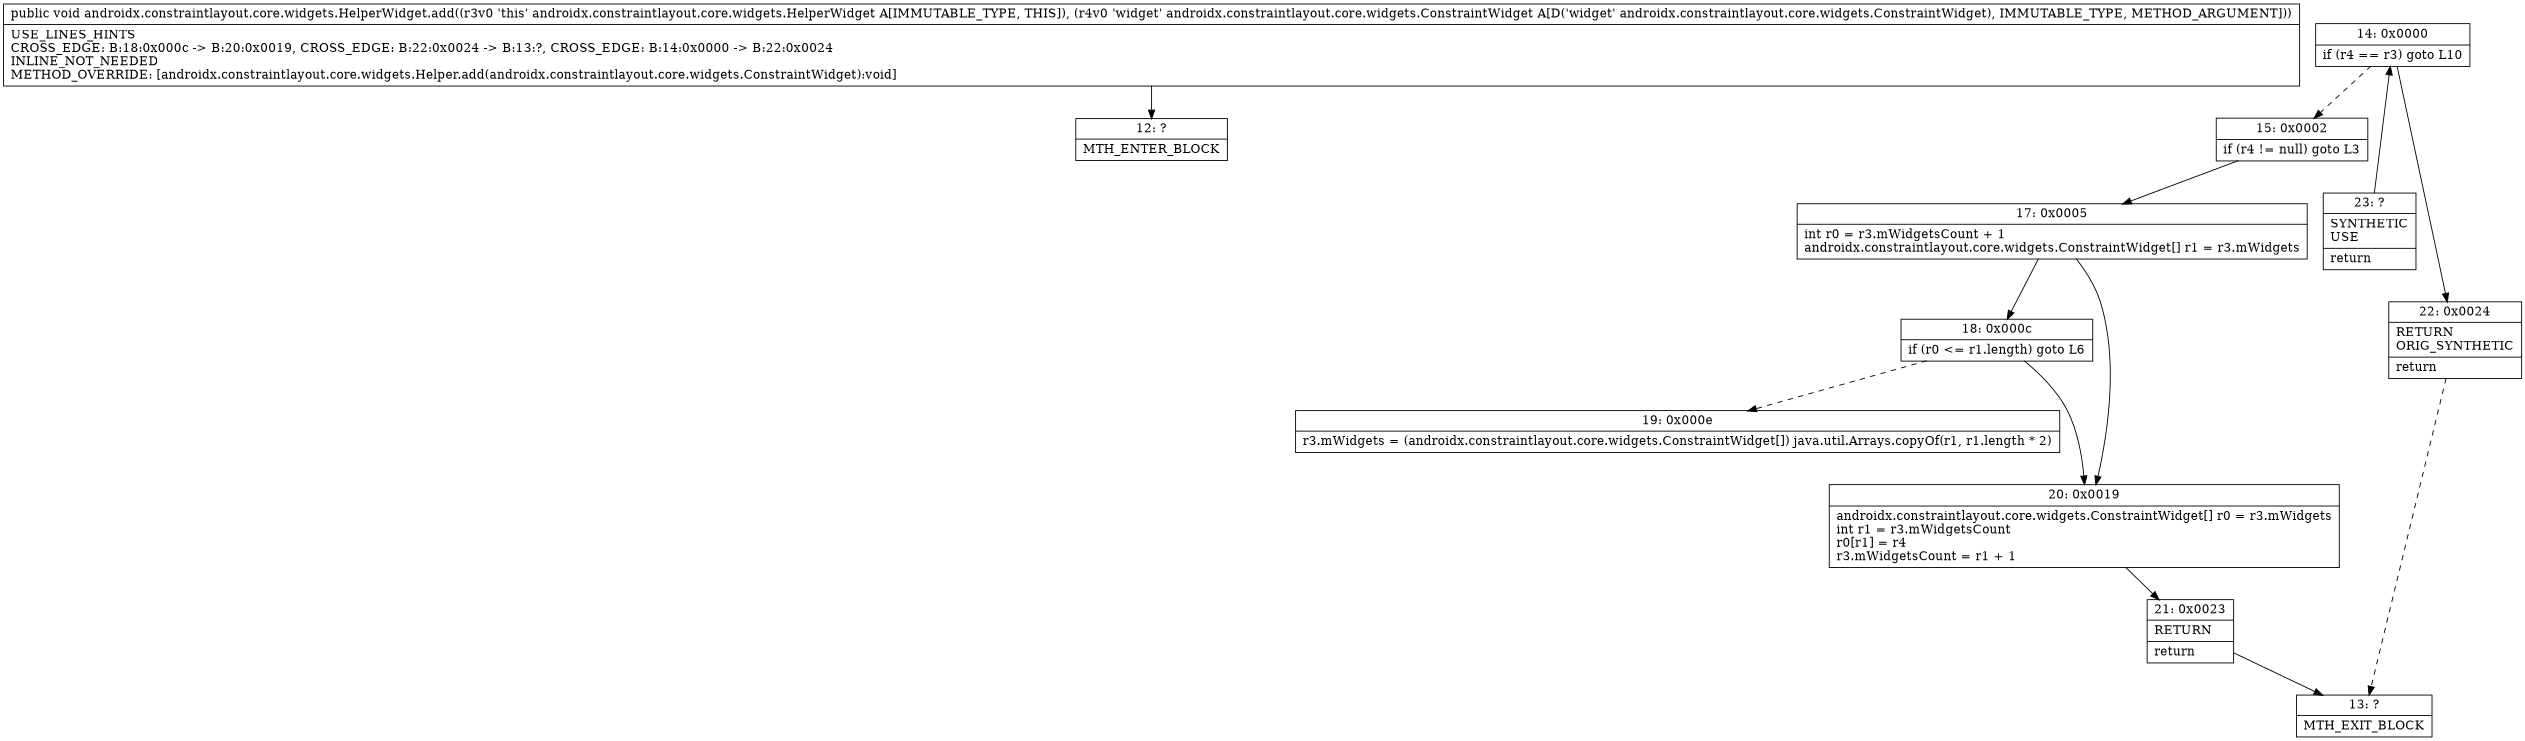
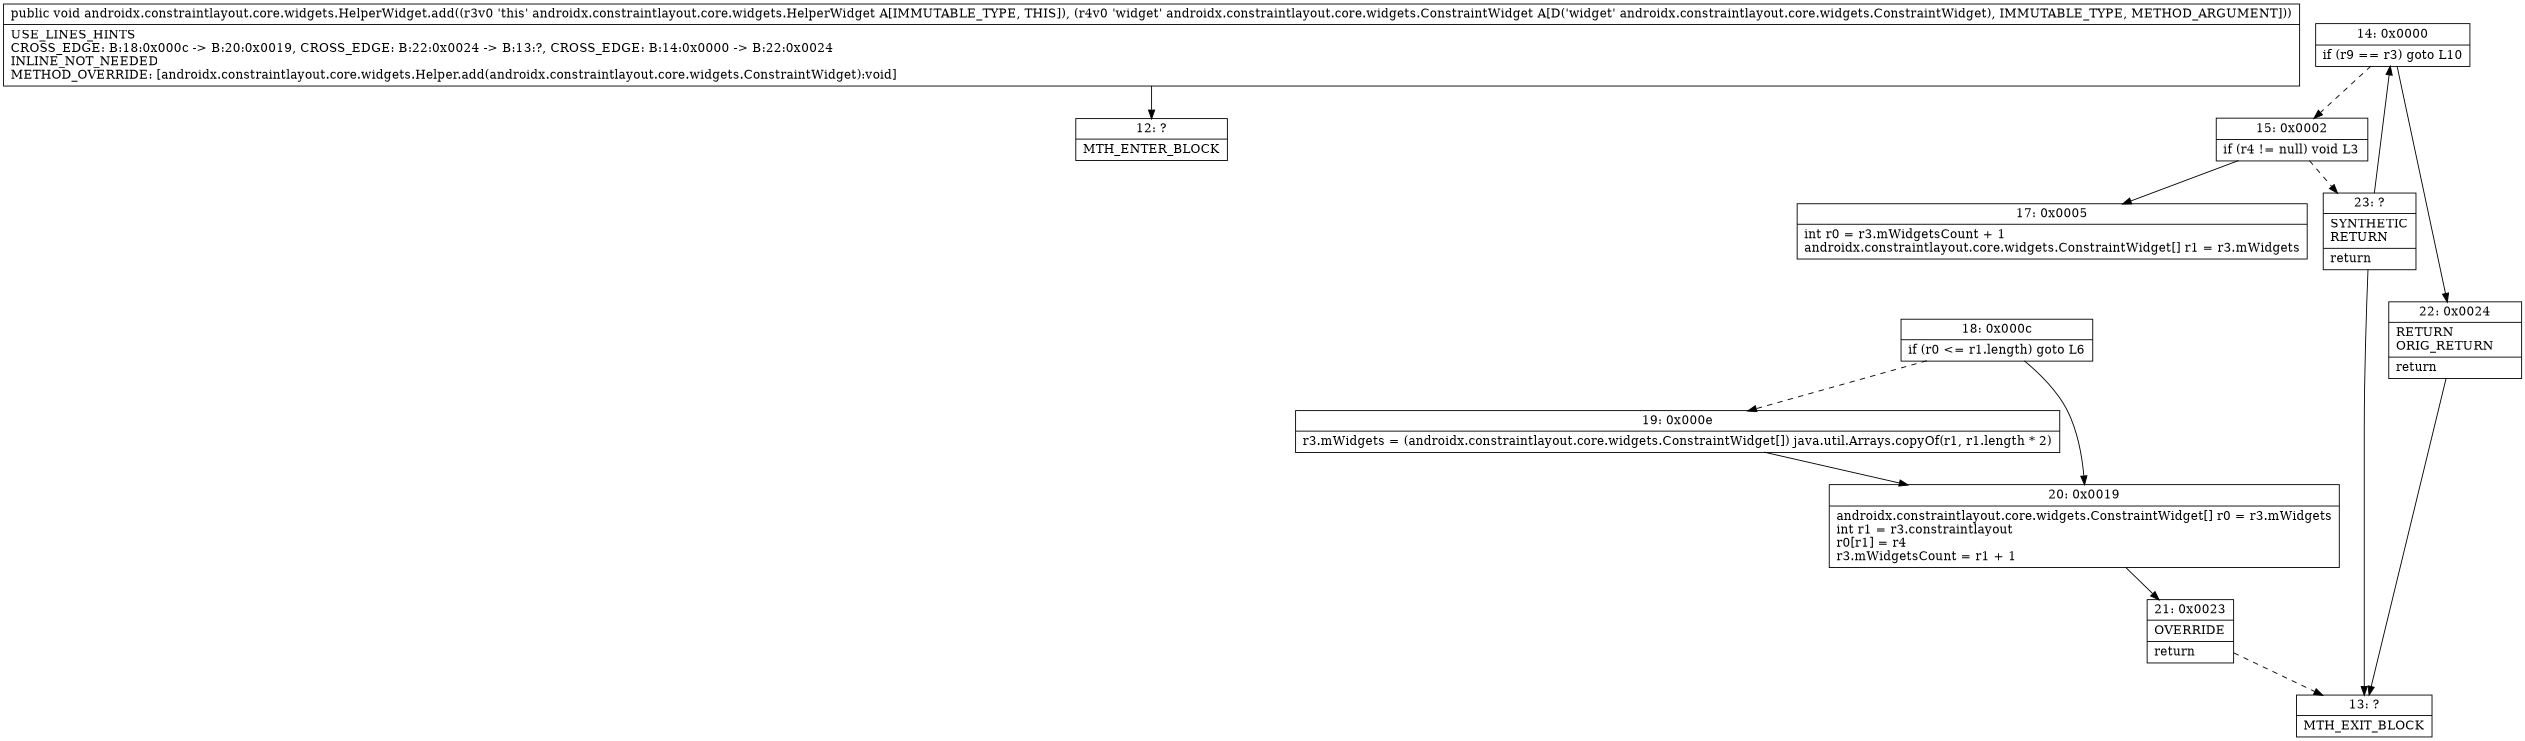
(2393, 55) -> (2393, 55)
(2292, 150) -> (2291, 150)
none -> (2321, 174)
(2345, 237) -> (2359, 237)
(2025, 285) -> none
(2455, 346) -> (2445, 346)
(2110, 364) -> (1832, 468)
none -> (2364, 478)
(1924, 530) -> (1925, 530)
(2409, 532) -> (2409, 532)
(2183, 630) -> (2190, 630)
(2274, 672) -> (2274, 672)
